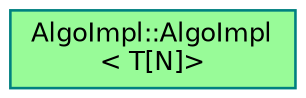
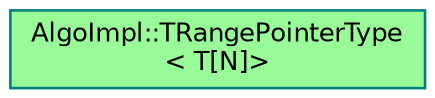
(153, 49) -> (218, 49)
